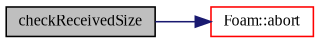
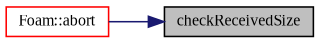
(175, 22) -> (128, 22)
